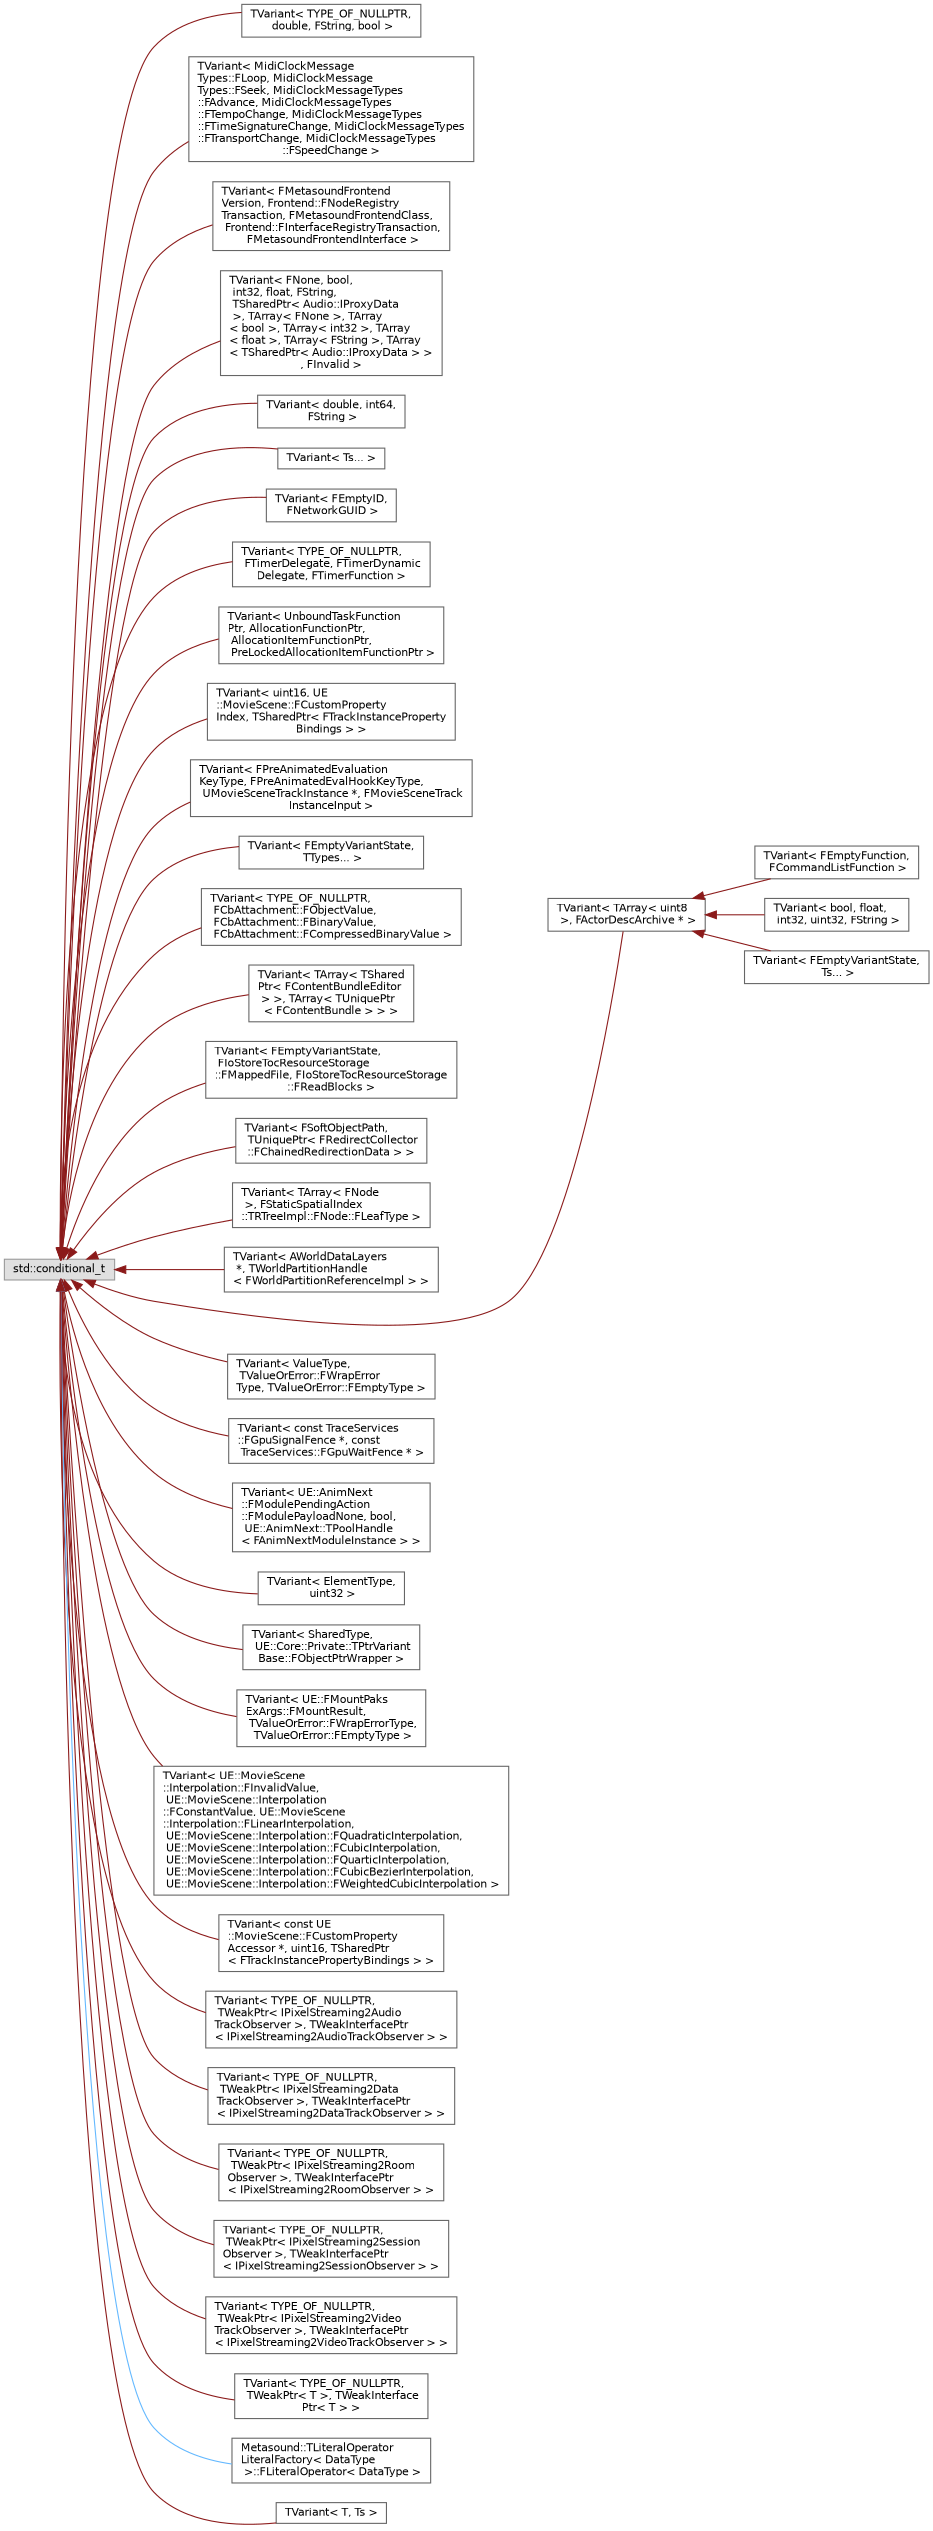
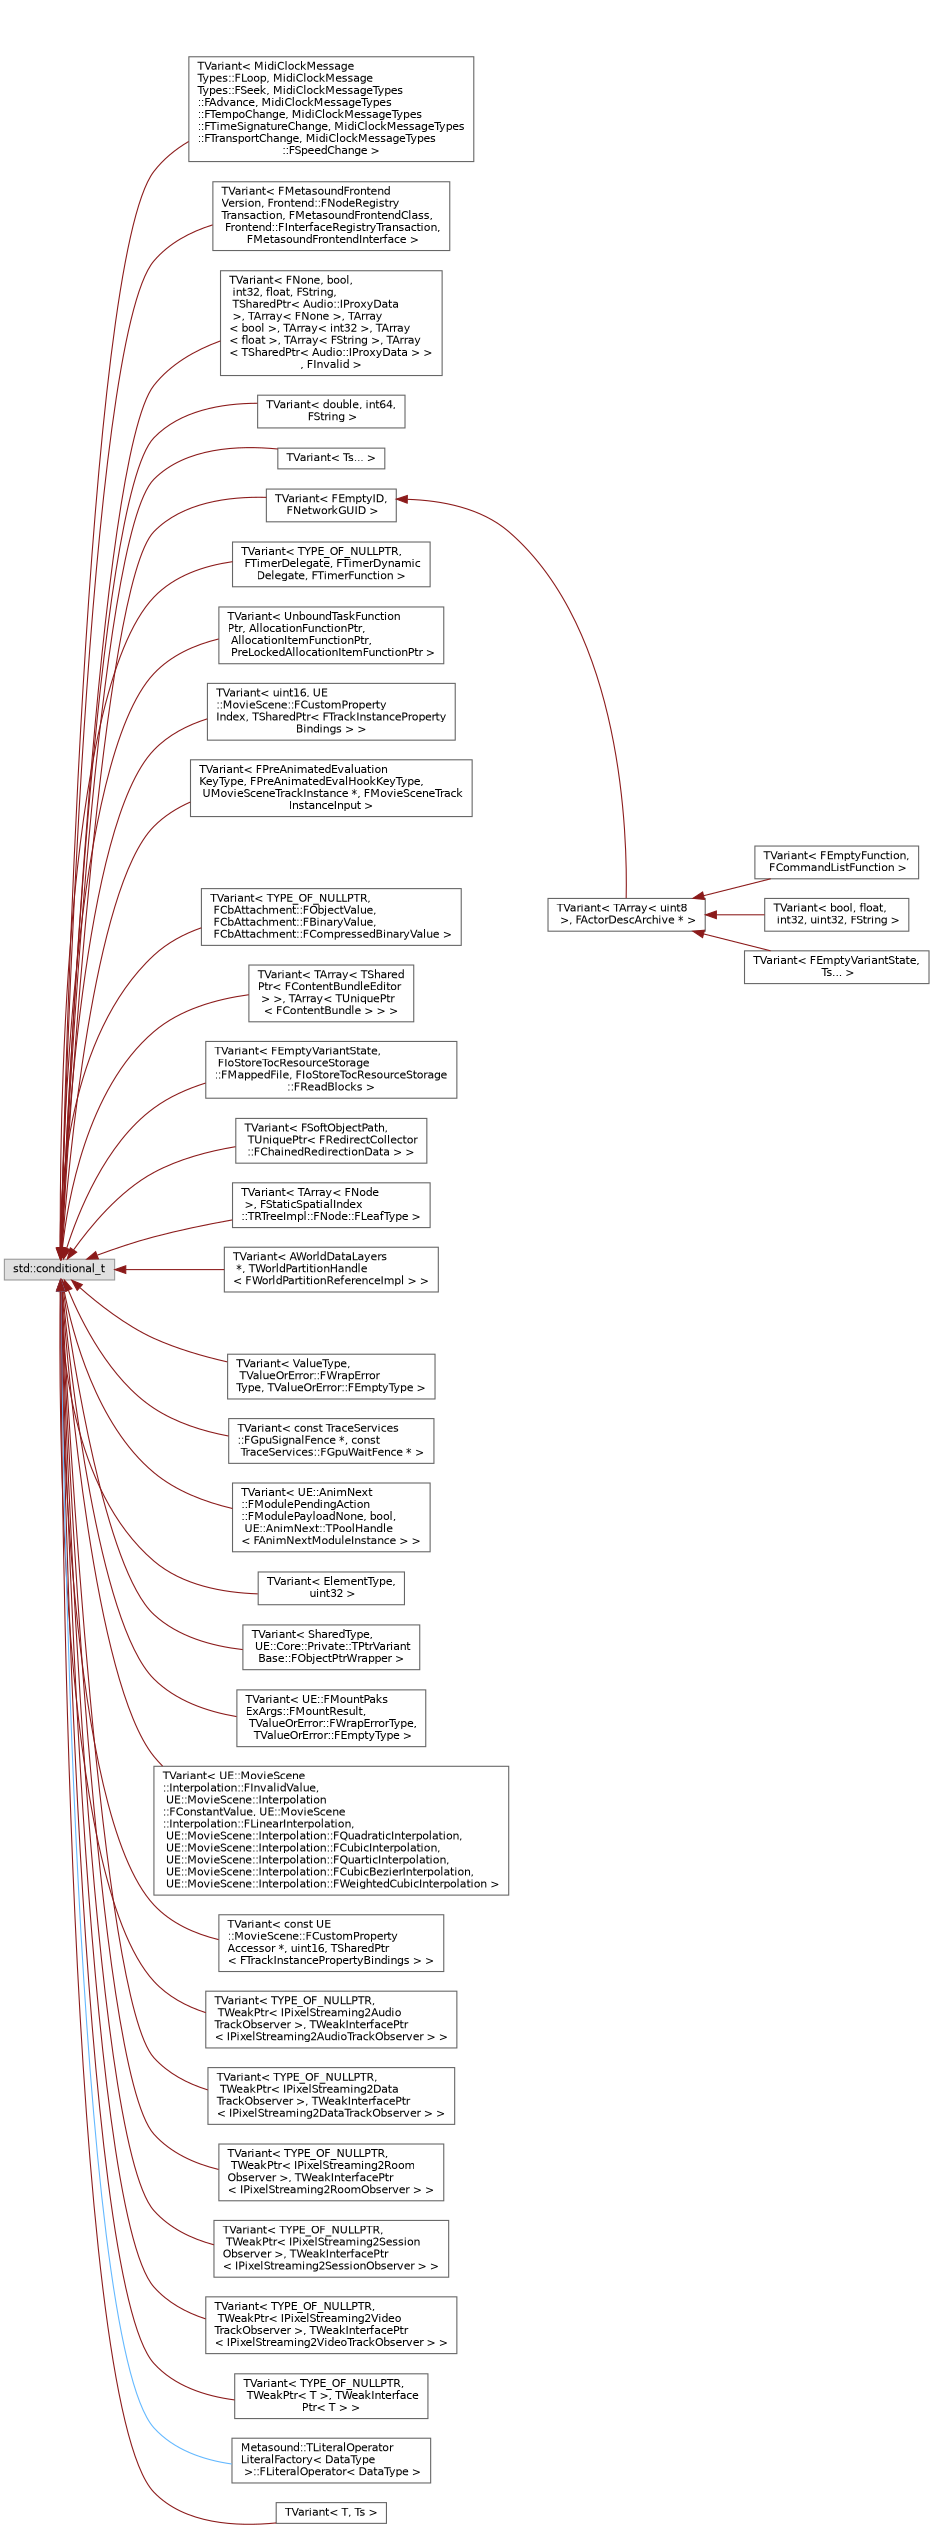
(331, 21) -> none
(331, 853) -> none
(495, 1308) -> (587, 651)
